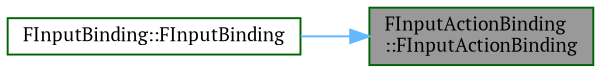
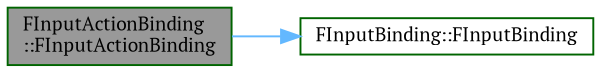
(325, 36) -> (256, 36)
